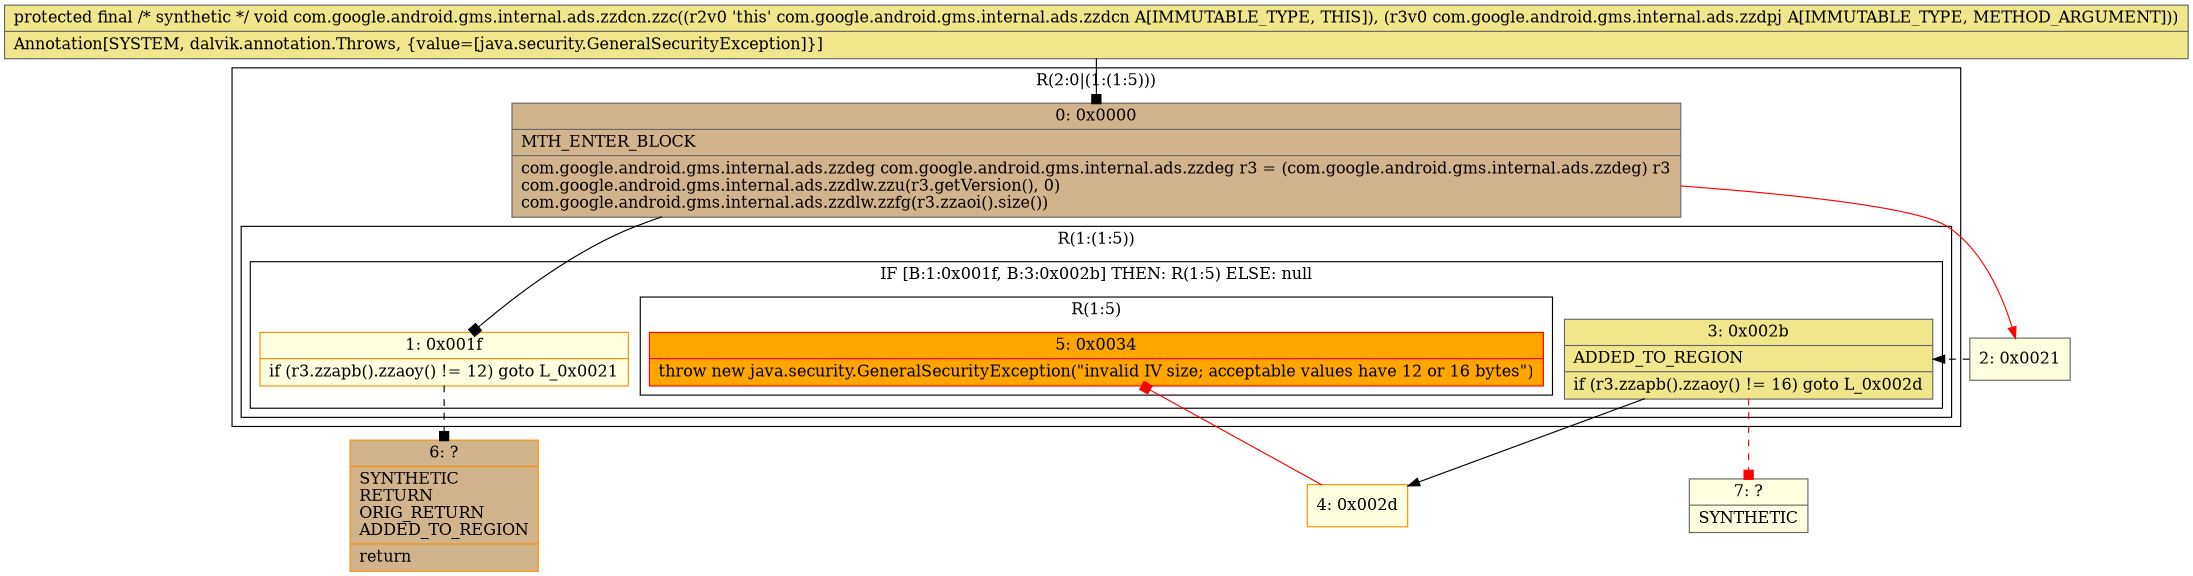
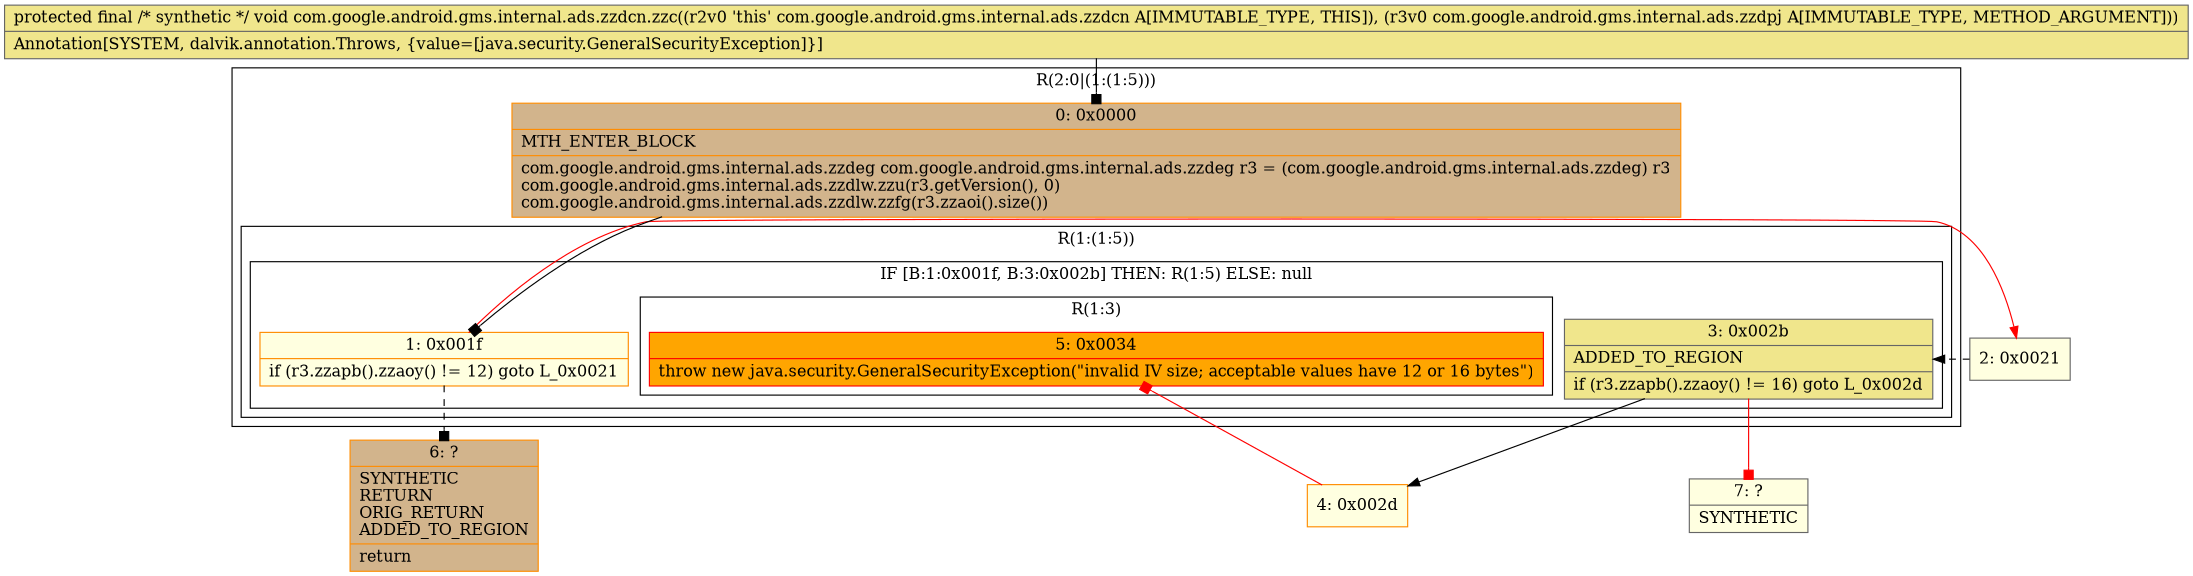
(1096, 160) -> (1096, 160)
(1876, 207) -> (1254, 219)
(1096, 310) -> (1096, 310)
(1749, 435) -> (1749, 435)
